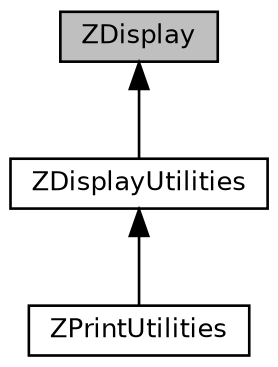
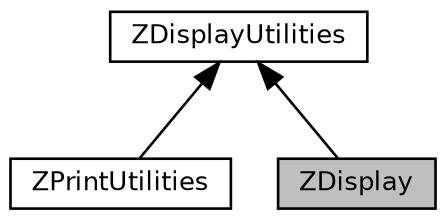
(139, 124) -> (307, 121)
